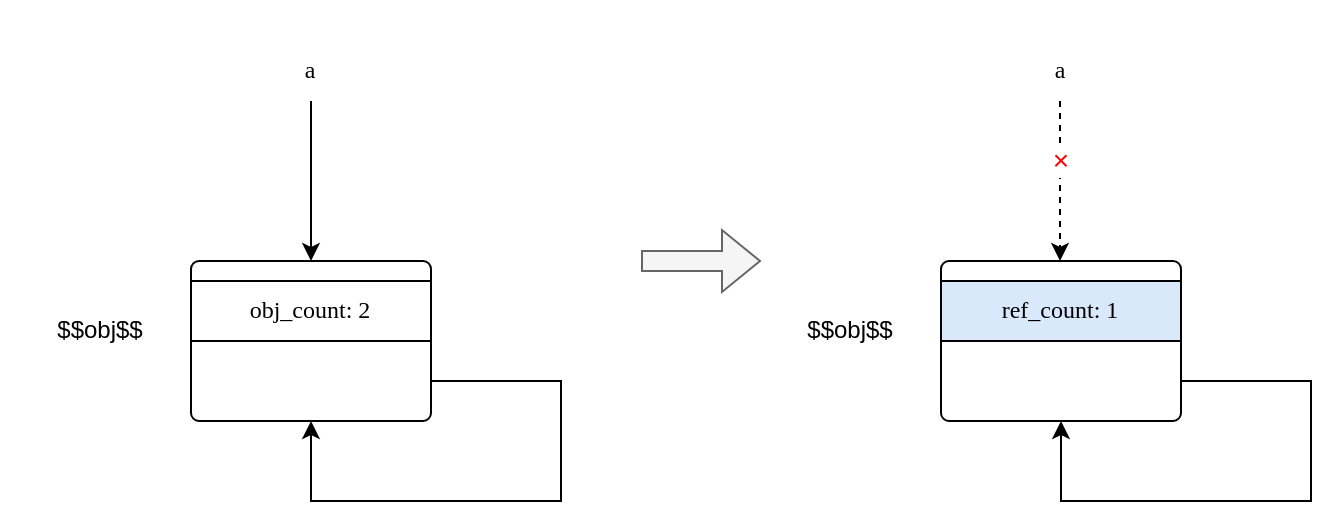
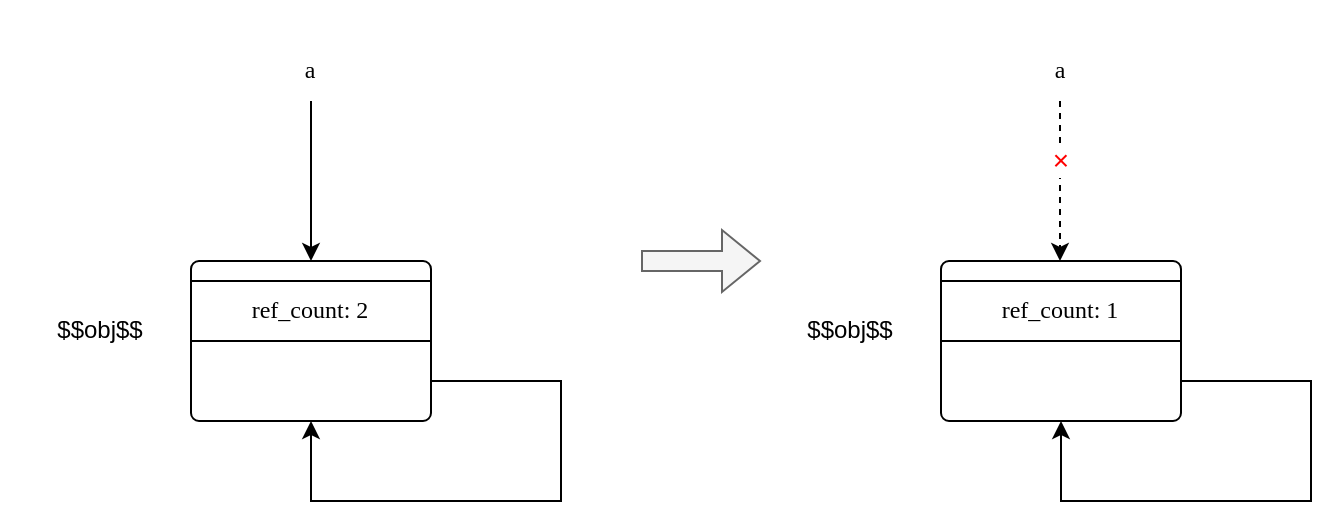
(311, 311) -> (311, 311)
(1061, 311) -> (1061, 311)
